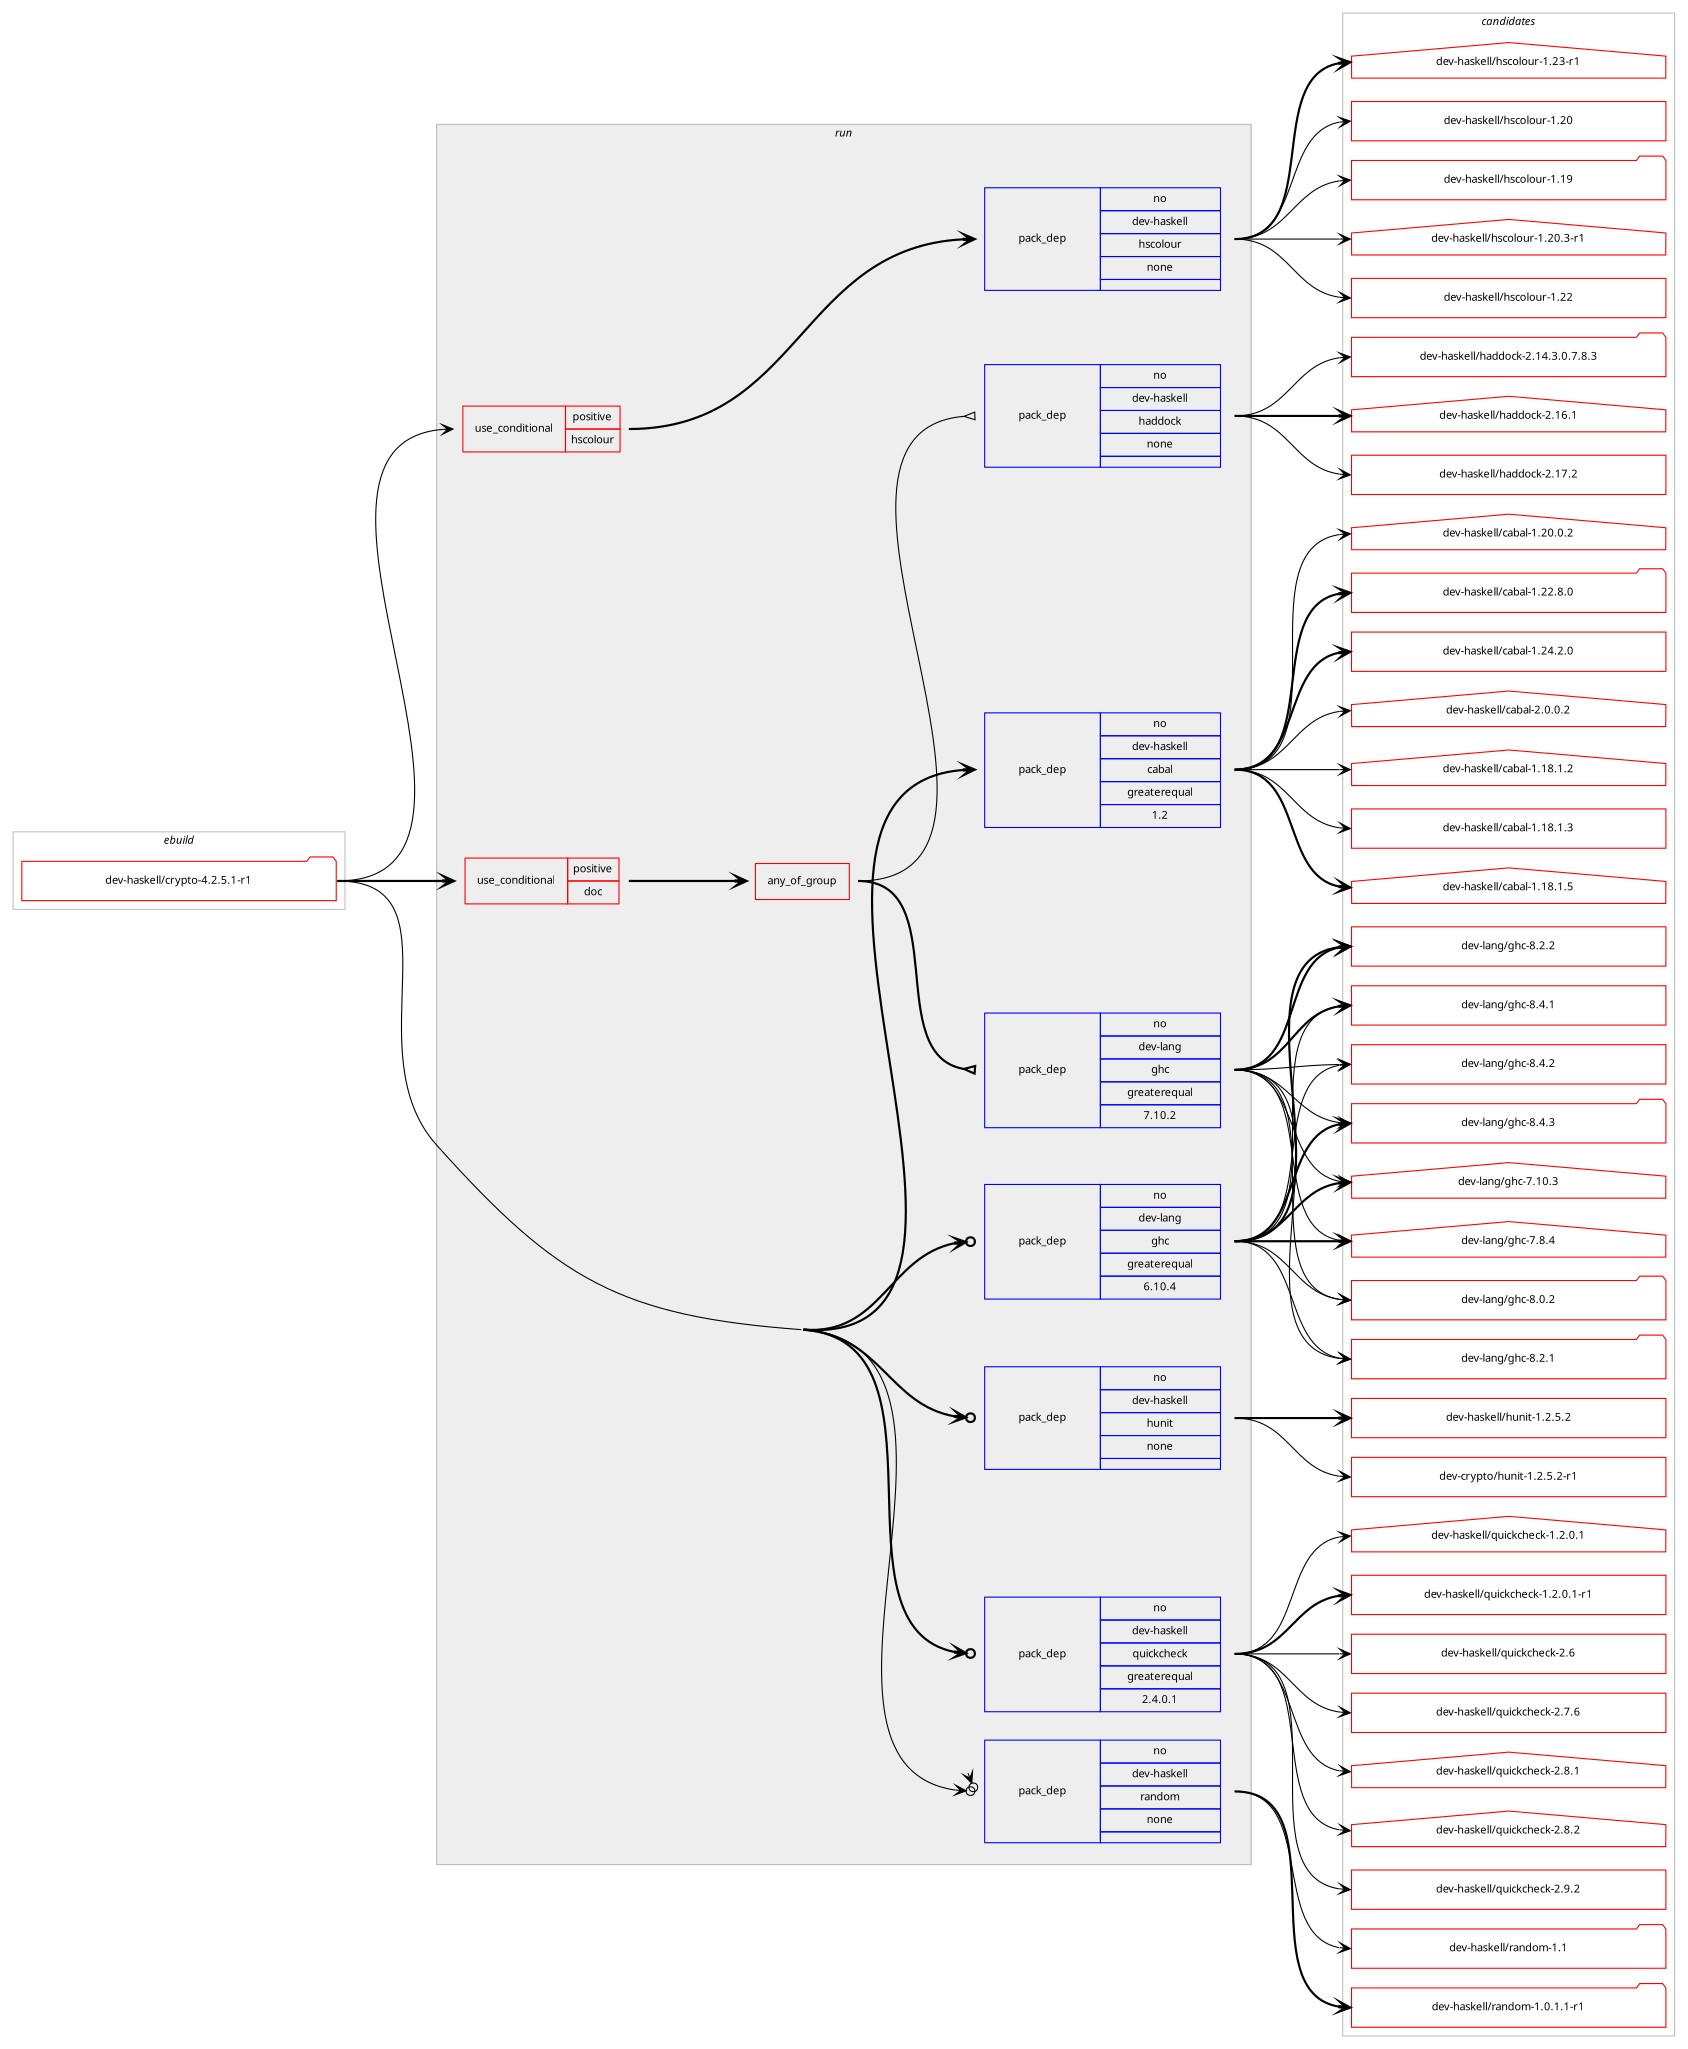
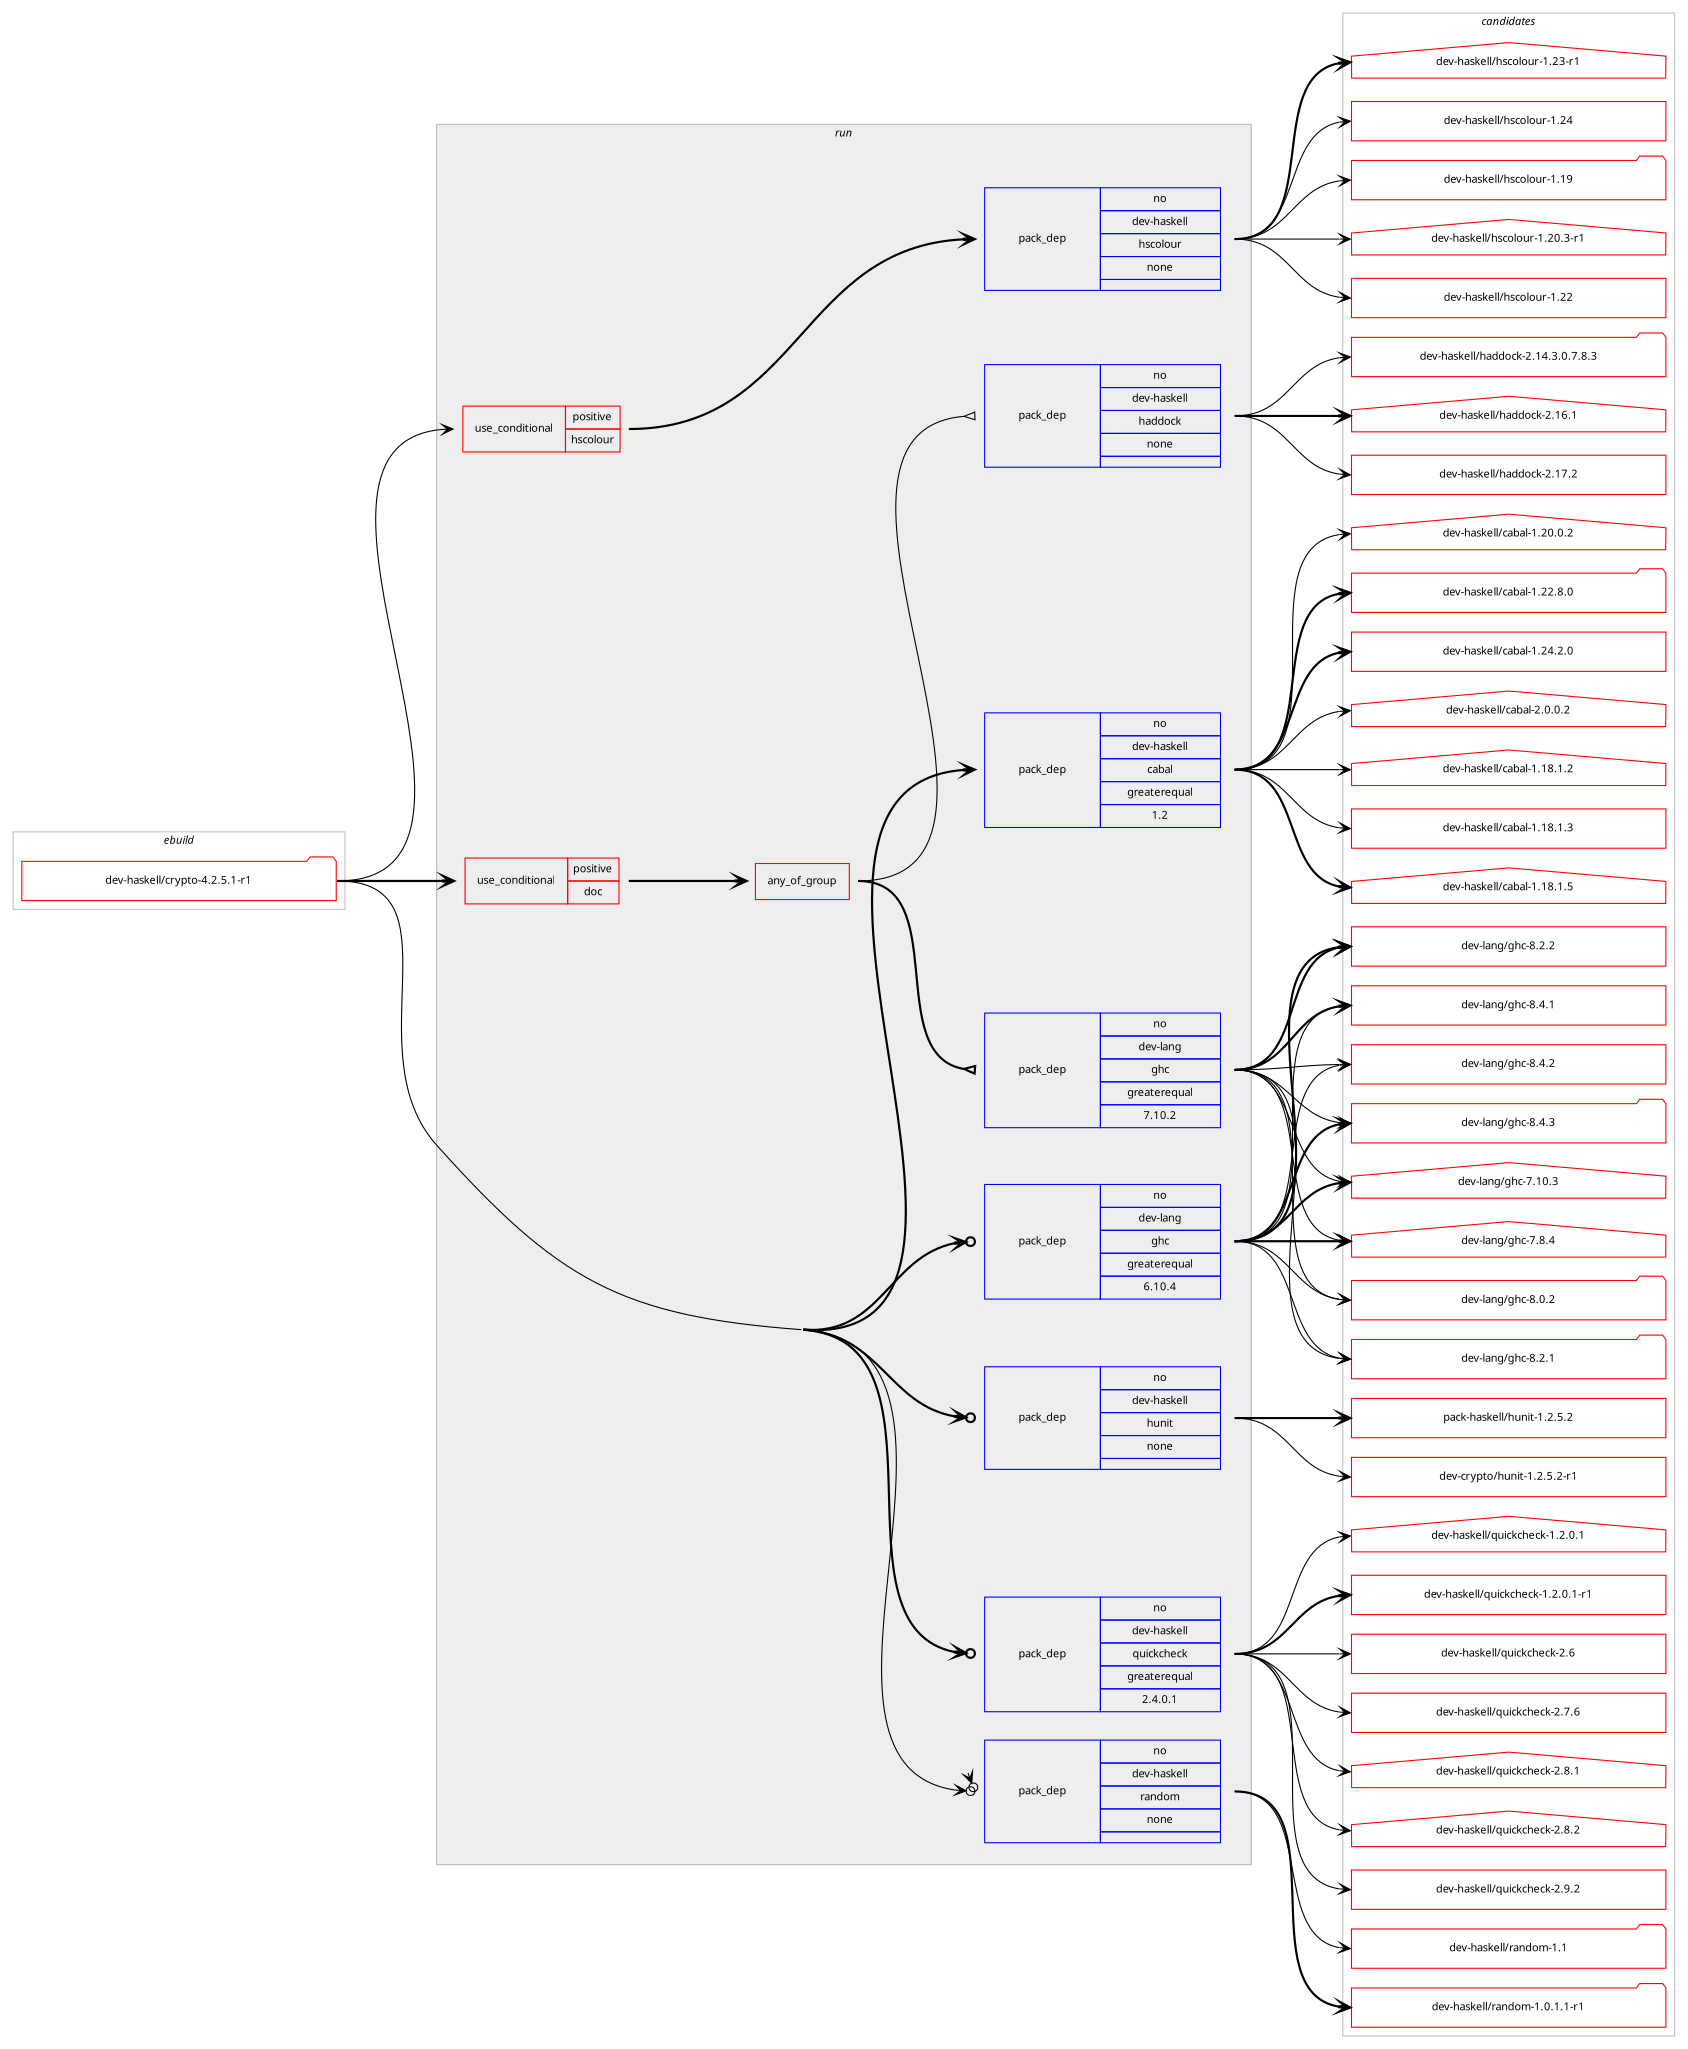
(1509, 121) -> (1509, 121)
(1509, 1418) -> (1509, 1418)
